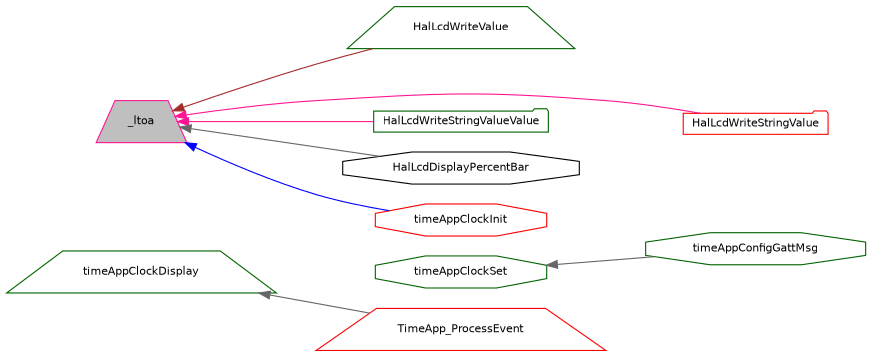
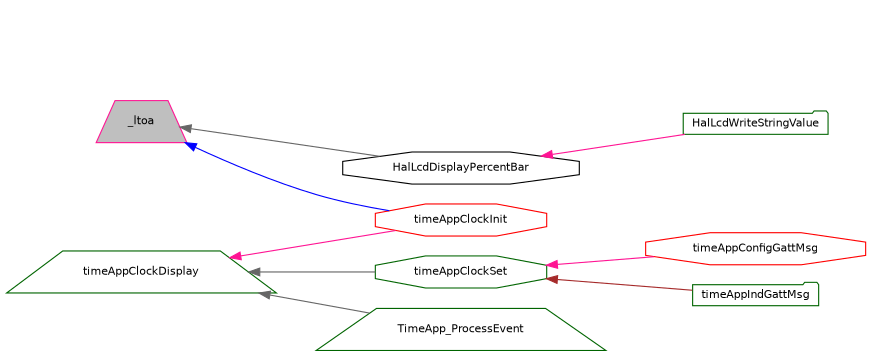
(461, 28) -> none
(443, 94) -> (619, 144)
(461, 122) -> none
(756, 124) -> (756, 124)
none -> (318, 243)
(756, 249) -> (756, 249)
(606, 261) -> (606, 261)
none -> (318, 272)
none -> (756, 295)
(461, 329) -> (461, 329)
